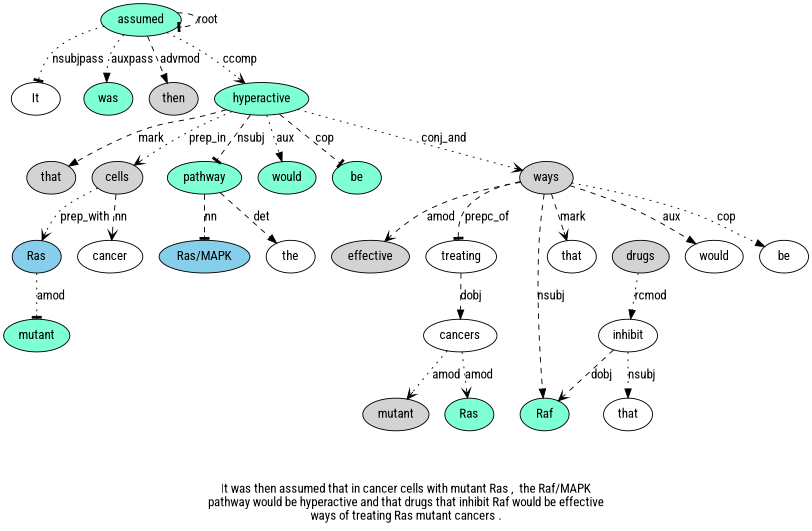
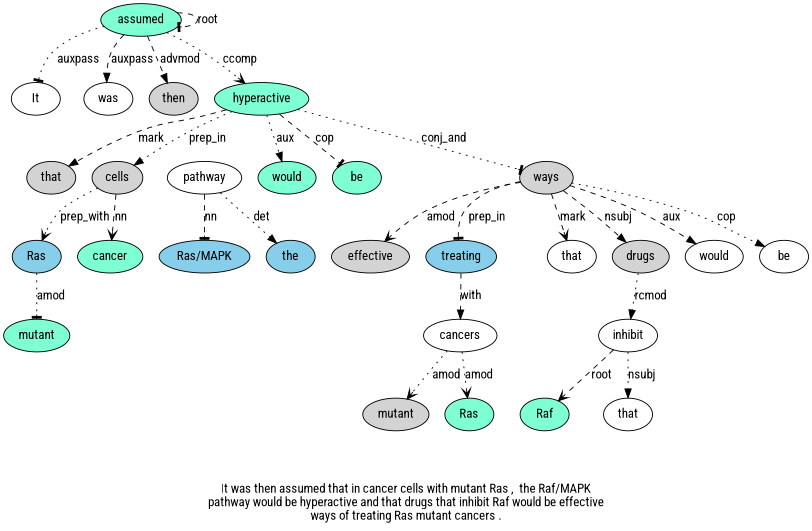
(111, 52) -> (111, 52)
(78, 59) -> (78, 59)
(108, 99) -> (108, 99)
(185, 133) -> (185, 133)
(234, 136) -> none
(408, 139) -> (408, 139)
(205, 178) -> (205, 178)
(245, 215) -> (245, 215)
(487, 217) -> (487, 217)
(110, 257) -> (110, 257)
(291, 257) -> (291, 257)
(461, 257) -> (461, 257)
(538, 291) -> (592, 213)
(471, 296) -> (471, 296)
(602, 375) -> (602, 375)
